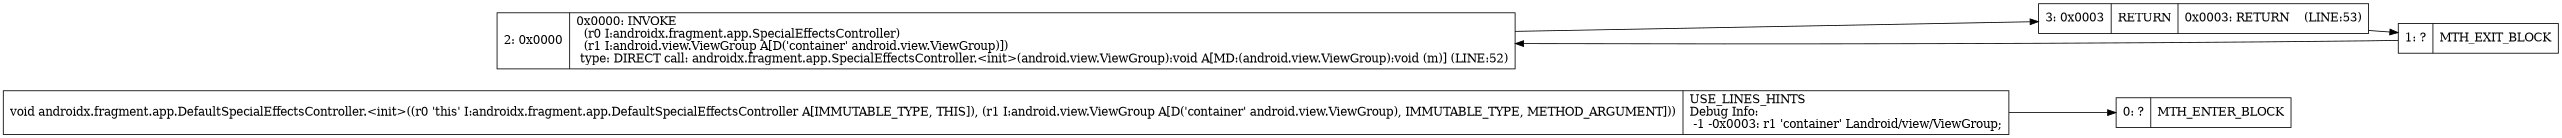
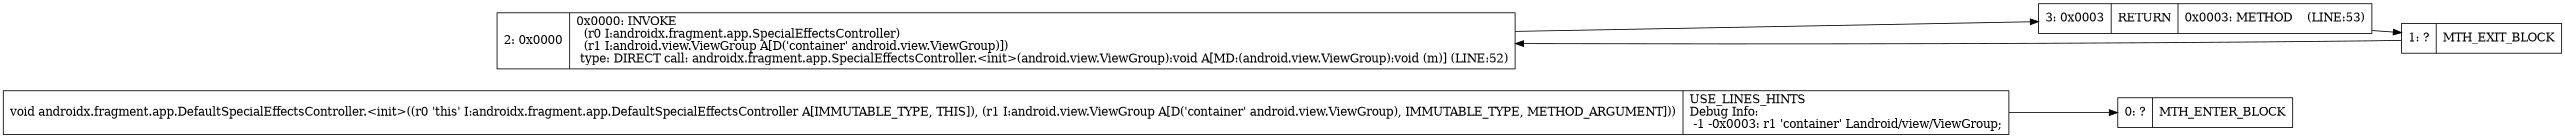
(2273, 18) -> (2275, 18)
